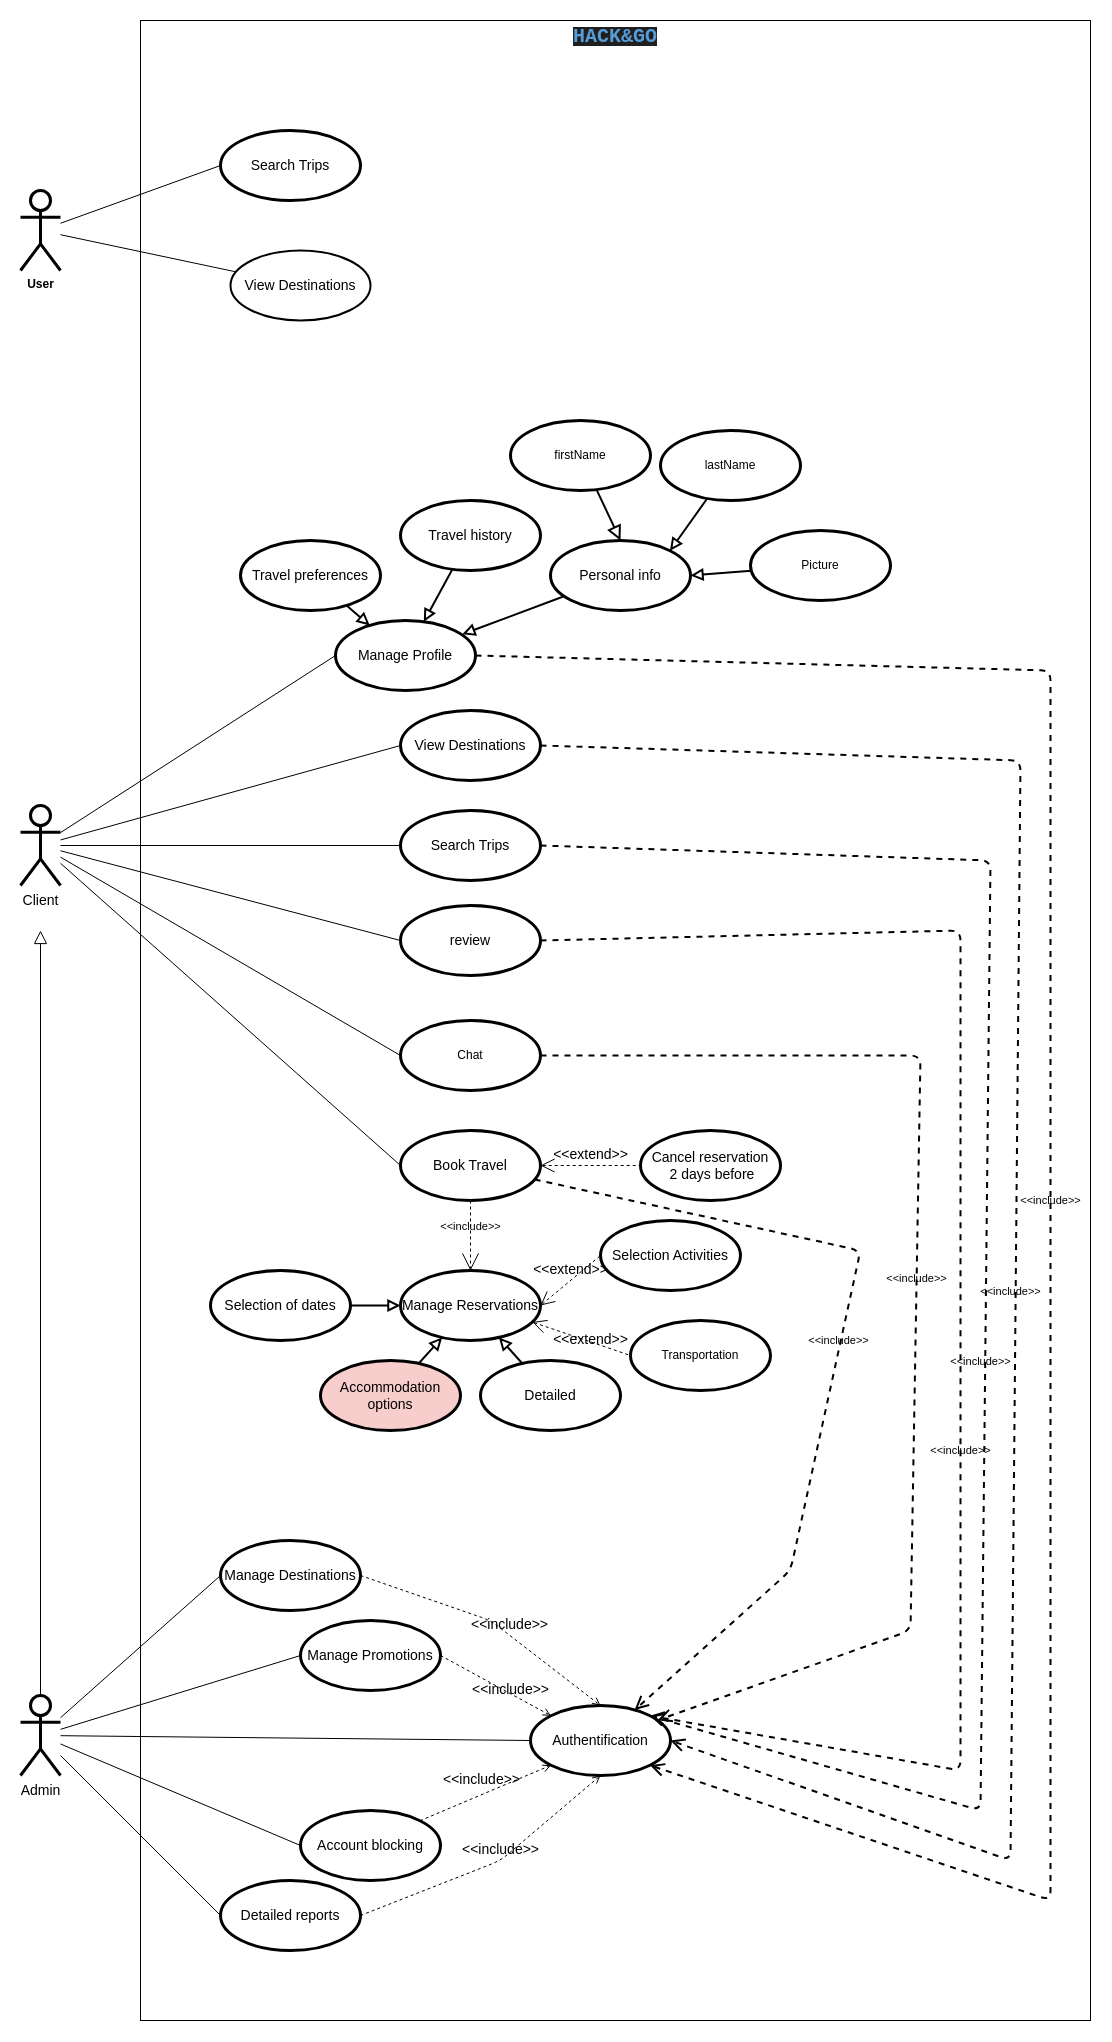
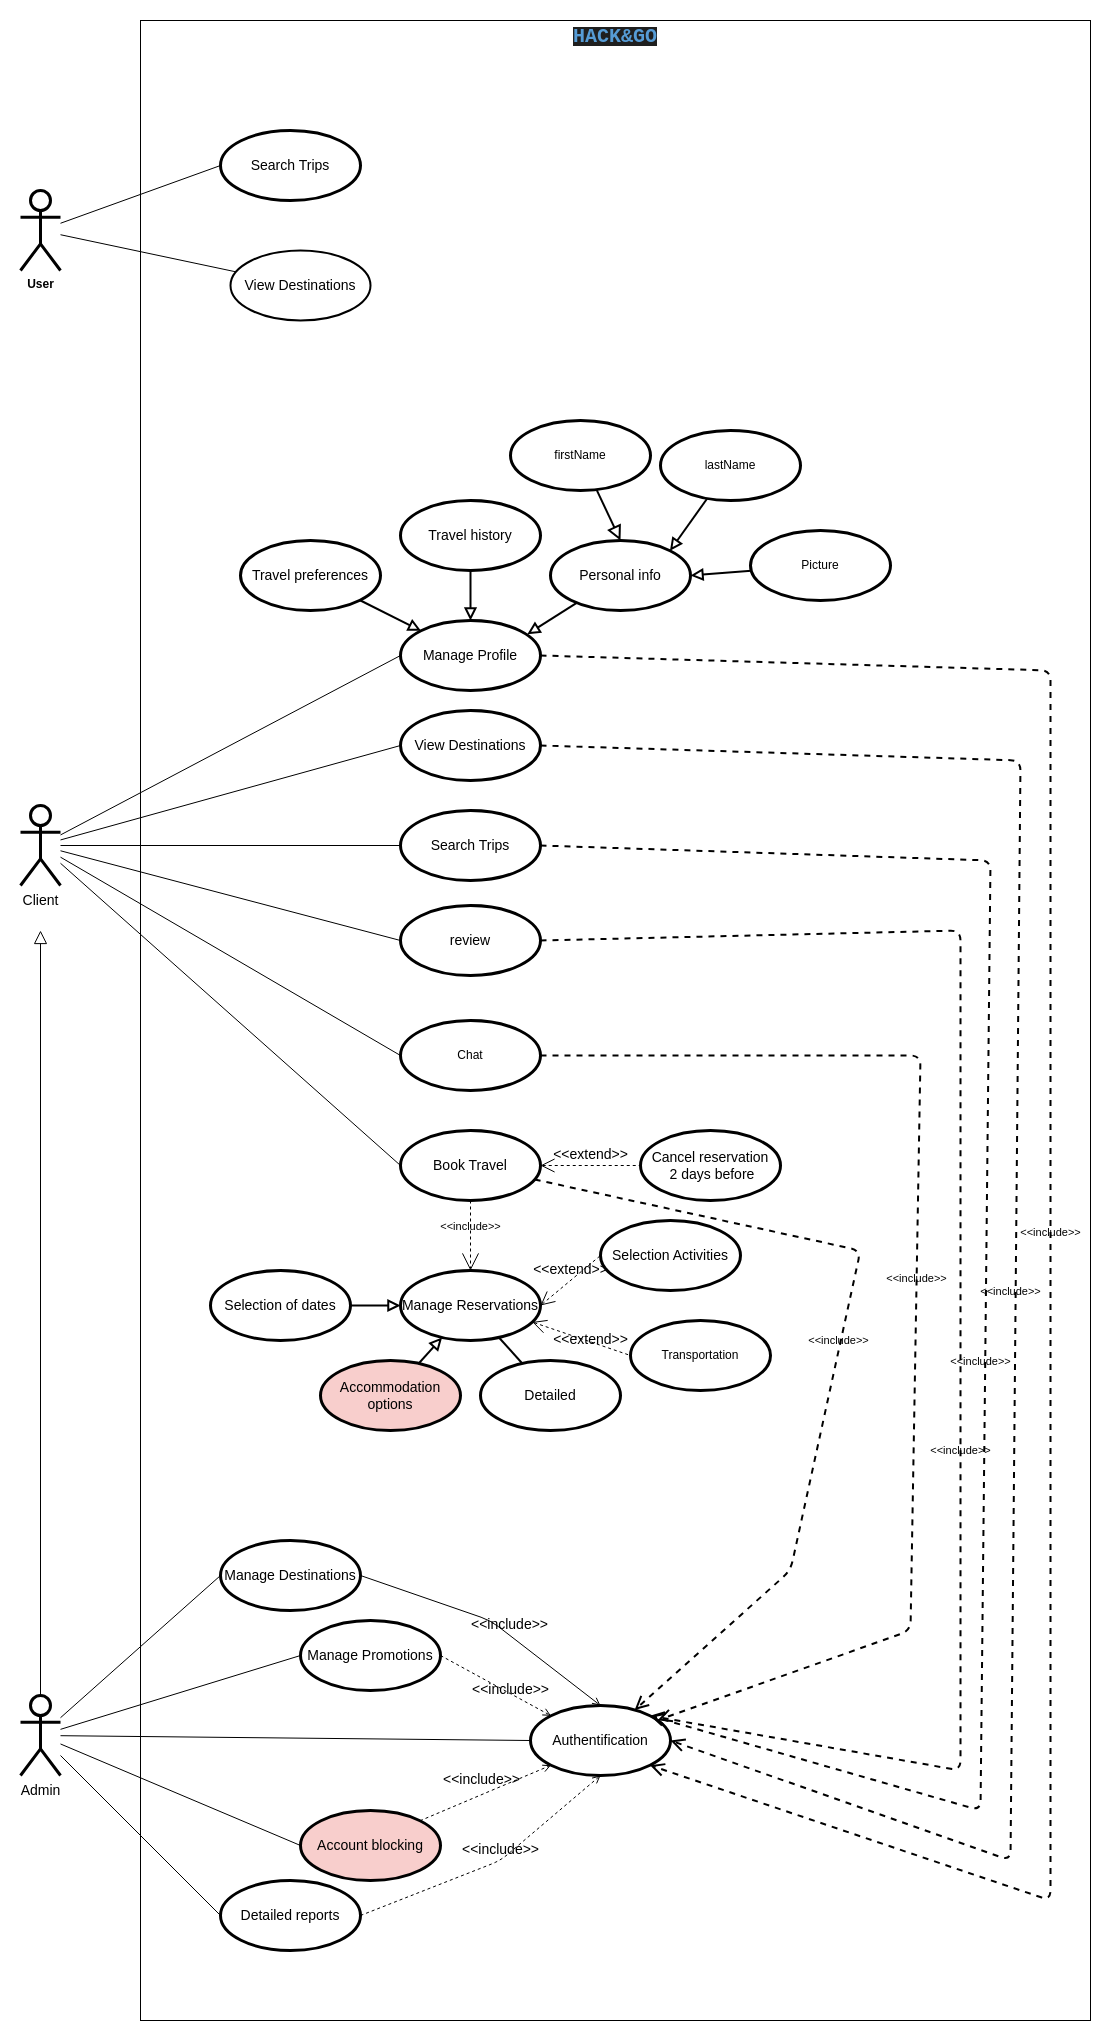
(406, 656) -> (471, 656)
(508, 1347) -> (504, 1343)
(487, 1619) -> (487, 1619)
(371, 1846) -> (371, 1846)
